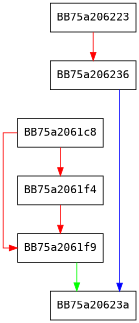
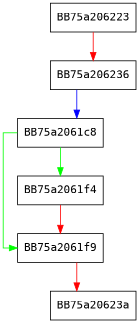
(60, 158) -> (60, 158)
(3, 186) -> (3, 186)
(120, 186) -> (77, 100)
(77, 273) -> (77, 273)
